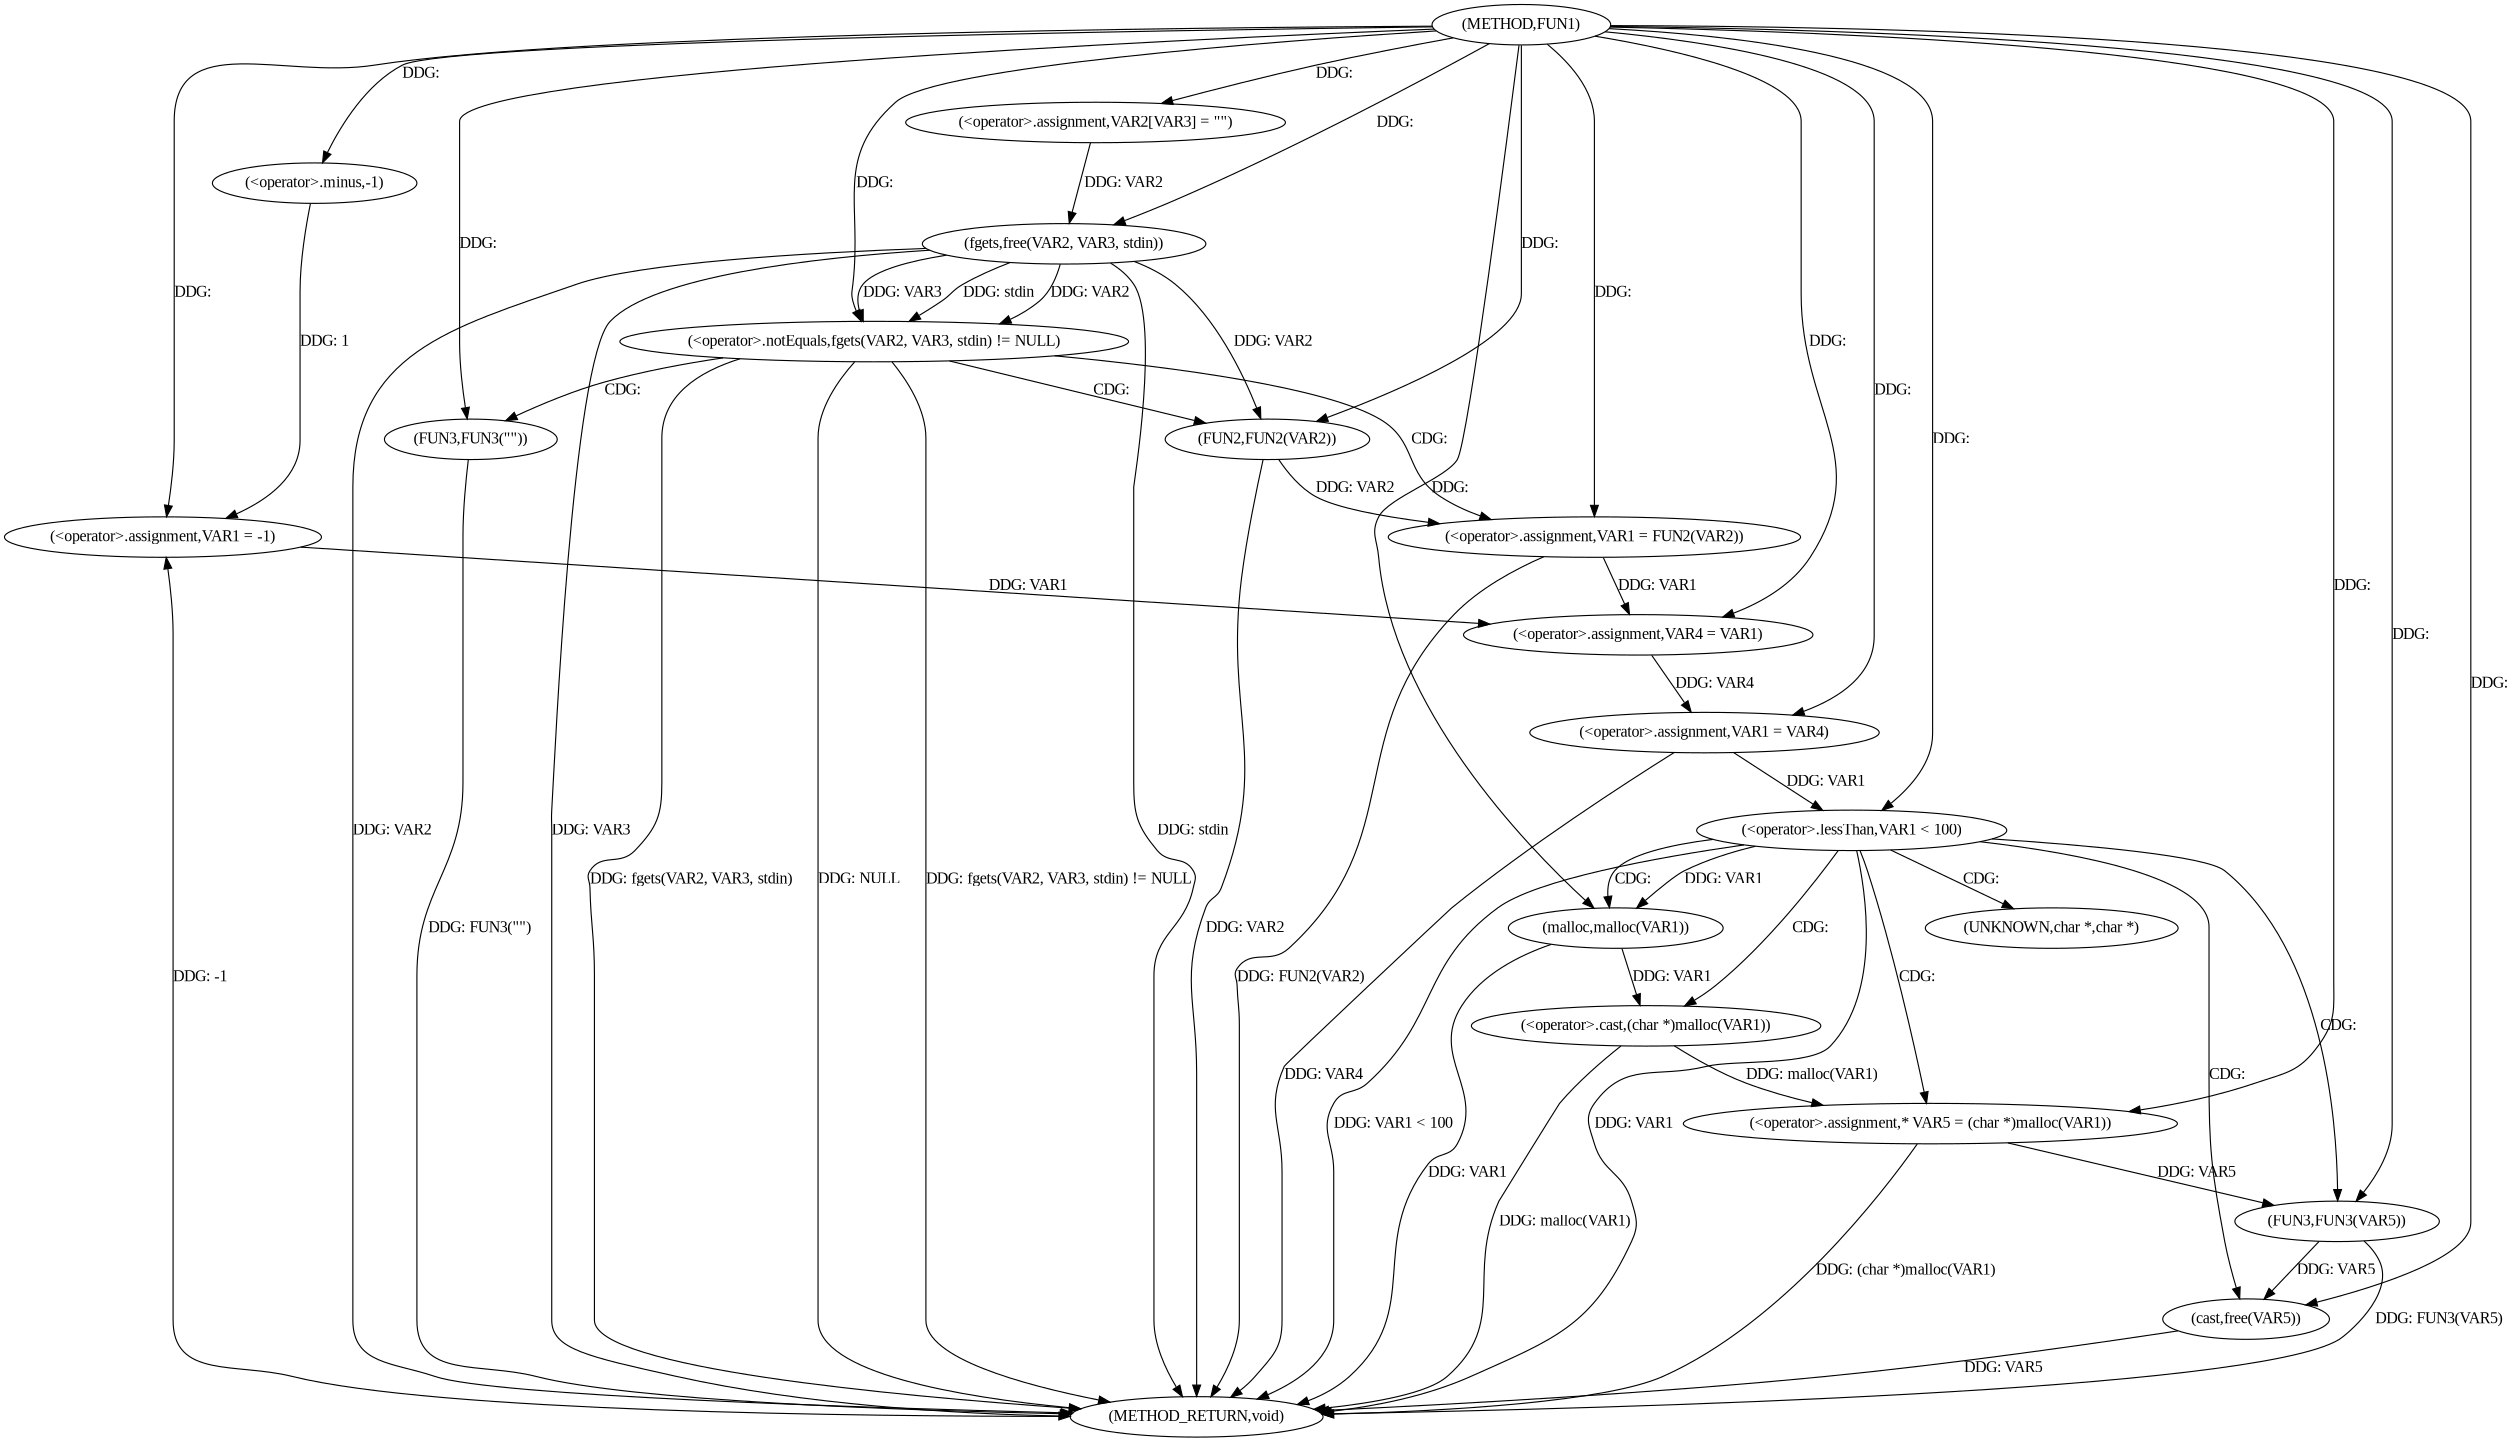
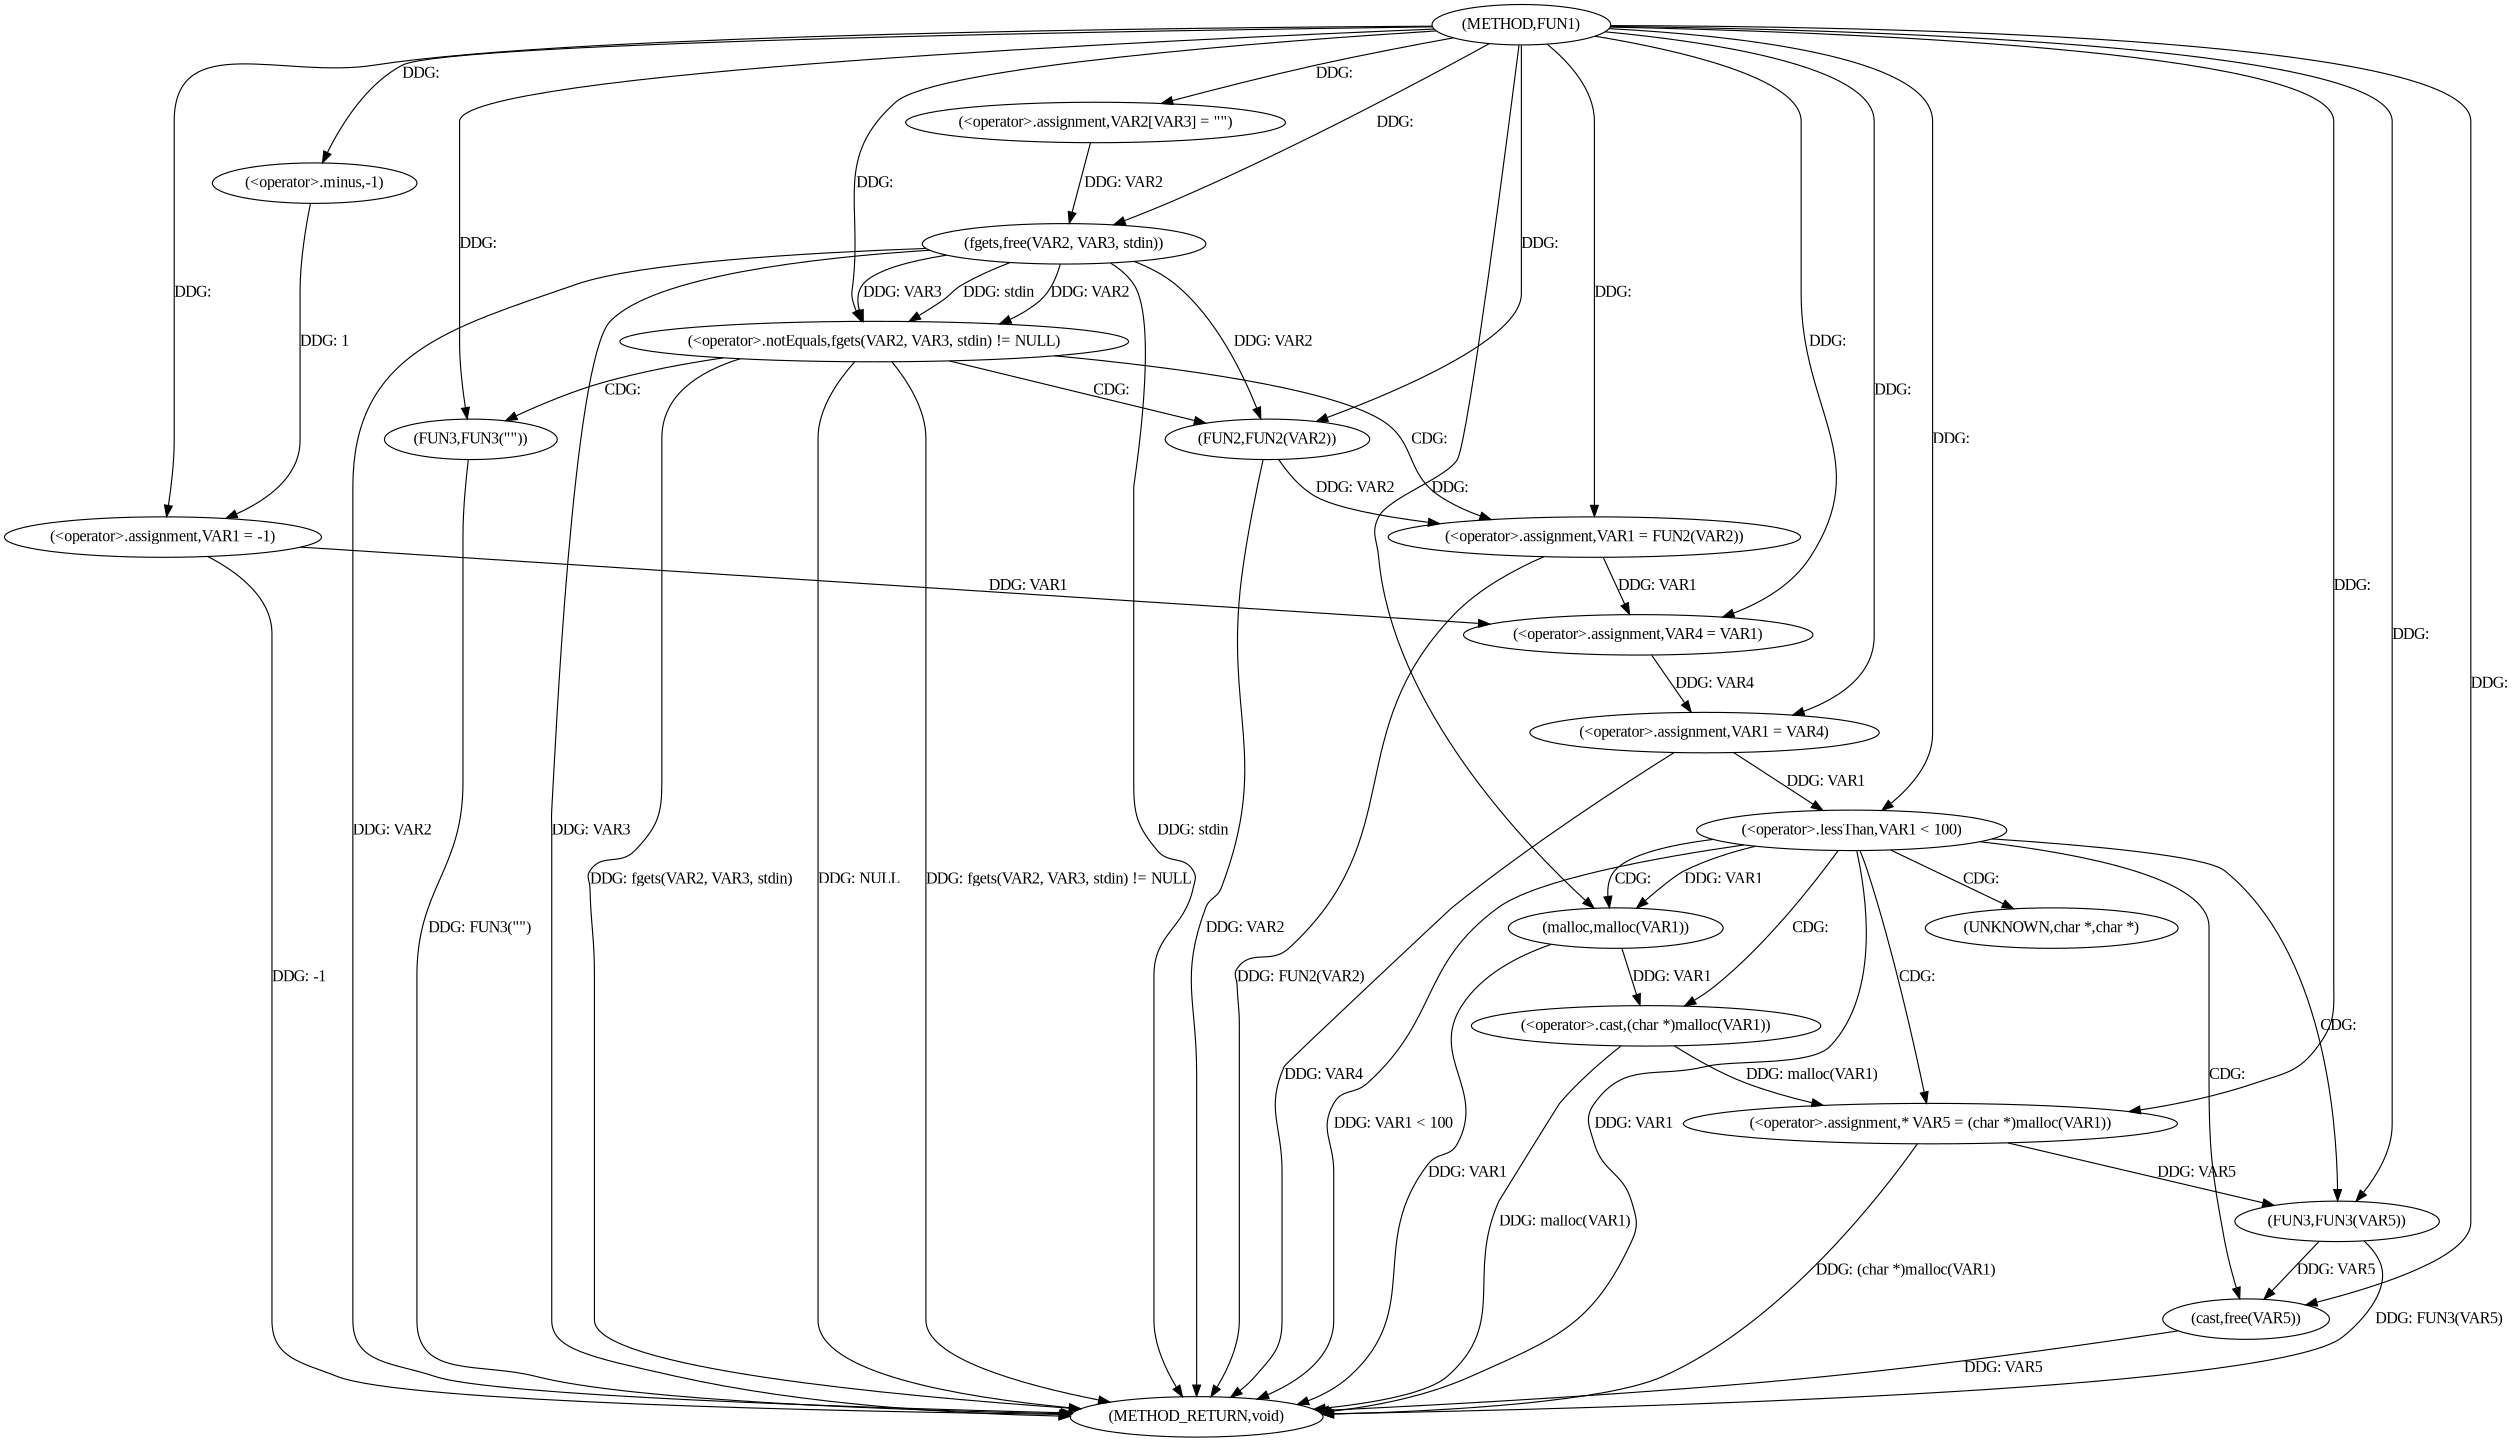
(234, 1368) -> (273, 1333)
